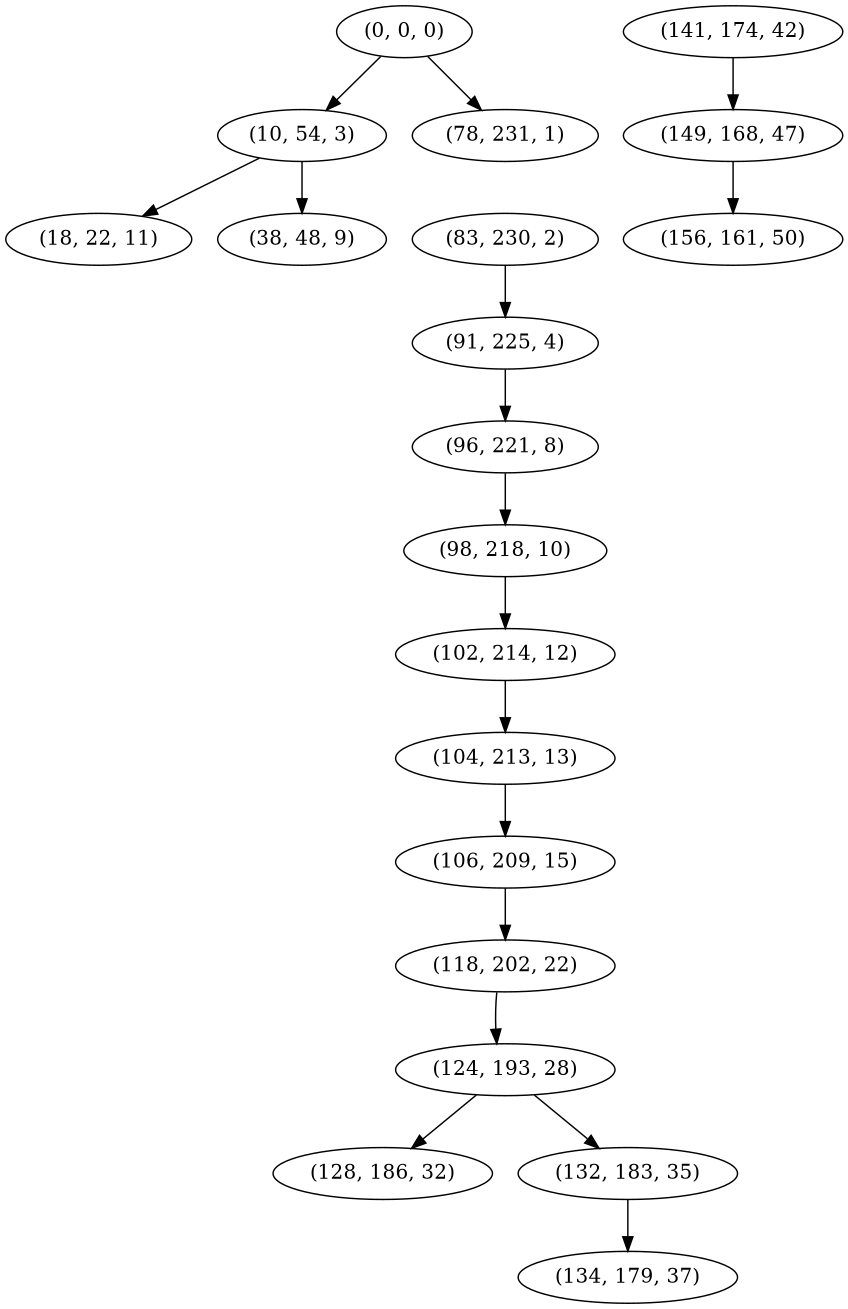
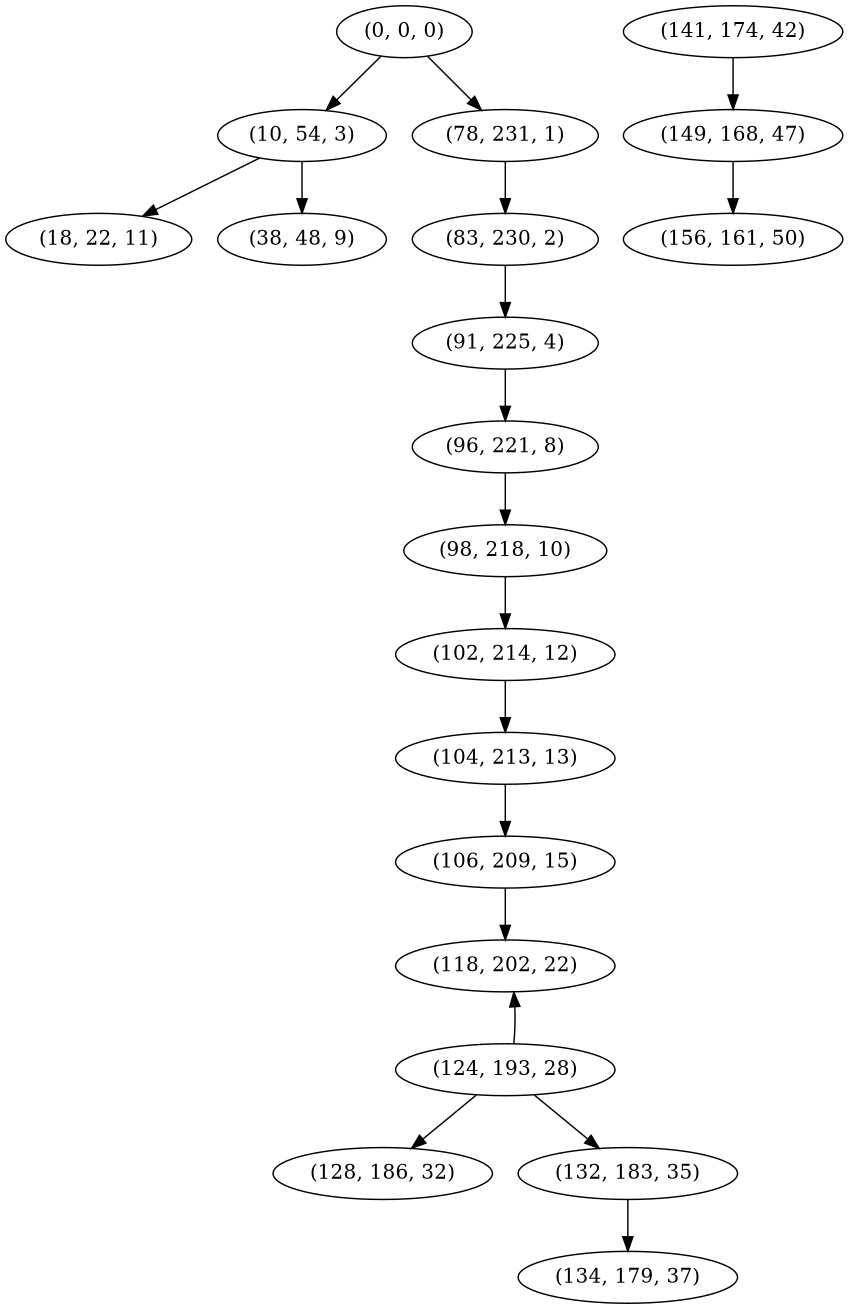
none -> (505, 180)
(496, 1011) -> (515, 1025)
